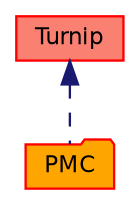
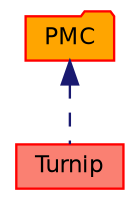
(70, 114) -> (70, 114)
